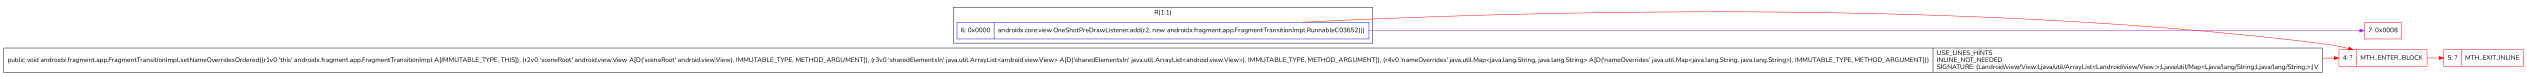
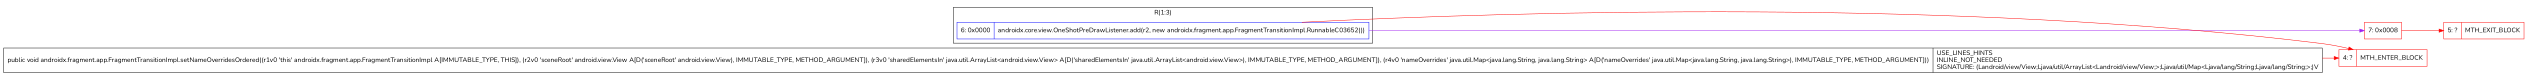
(1163, 13) -> (1163, 13)
(2433, 58) -> (2420, 31)
(2492, 58) -> (2493, 30)
